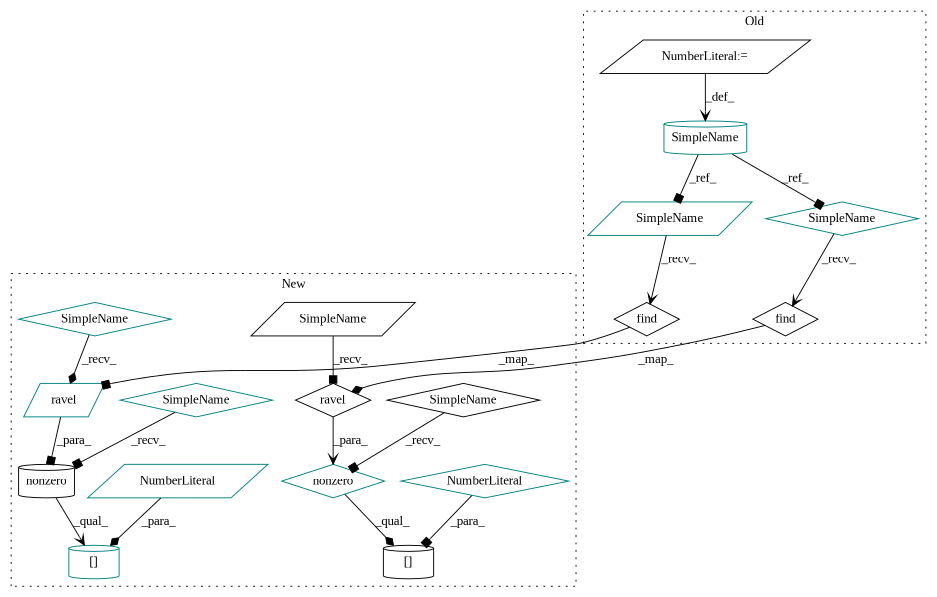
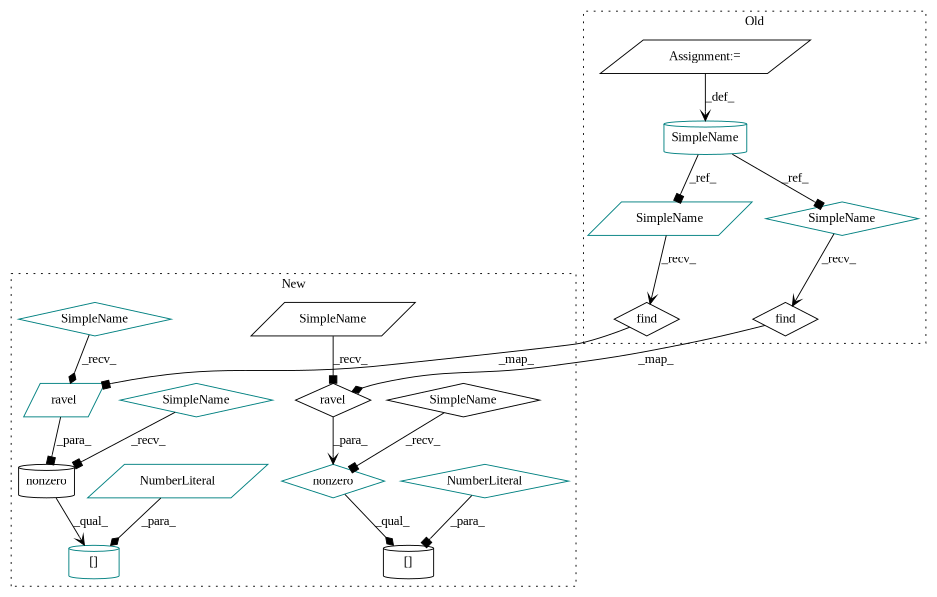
(705, 57) -> (705, 57)
